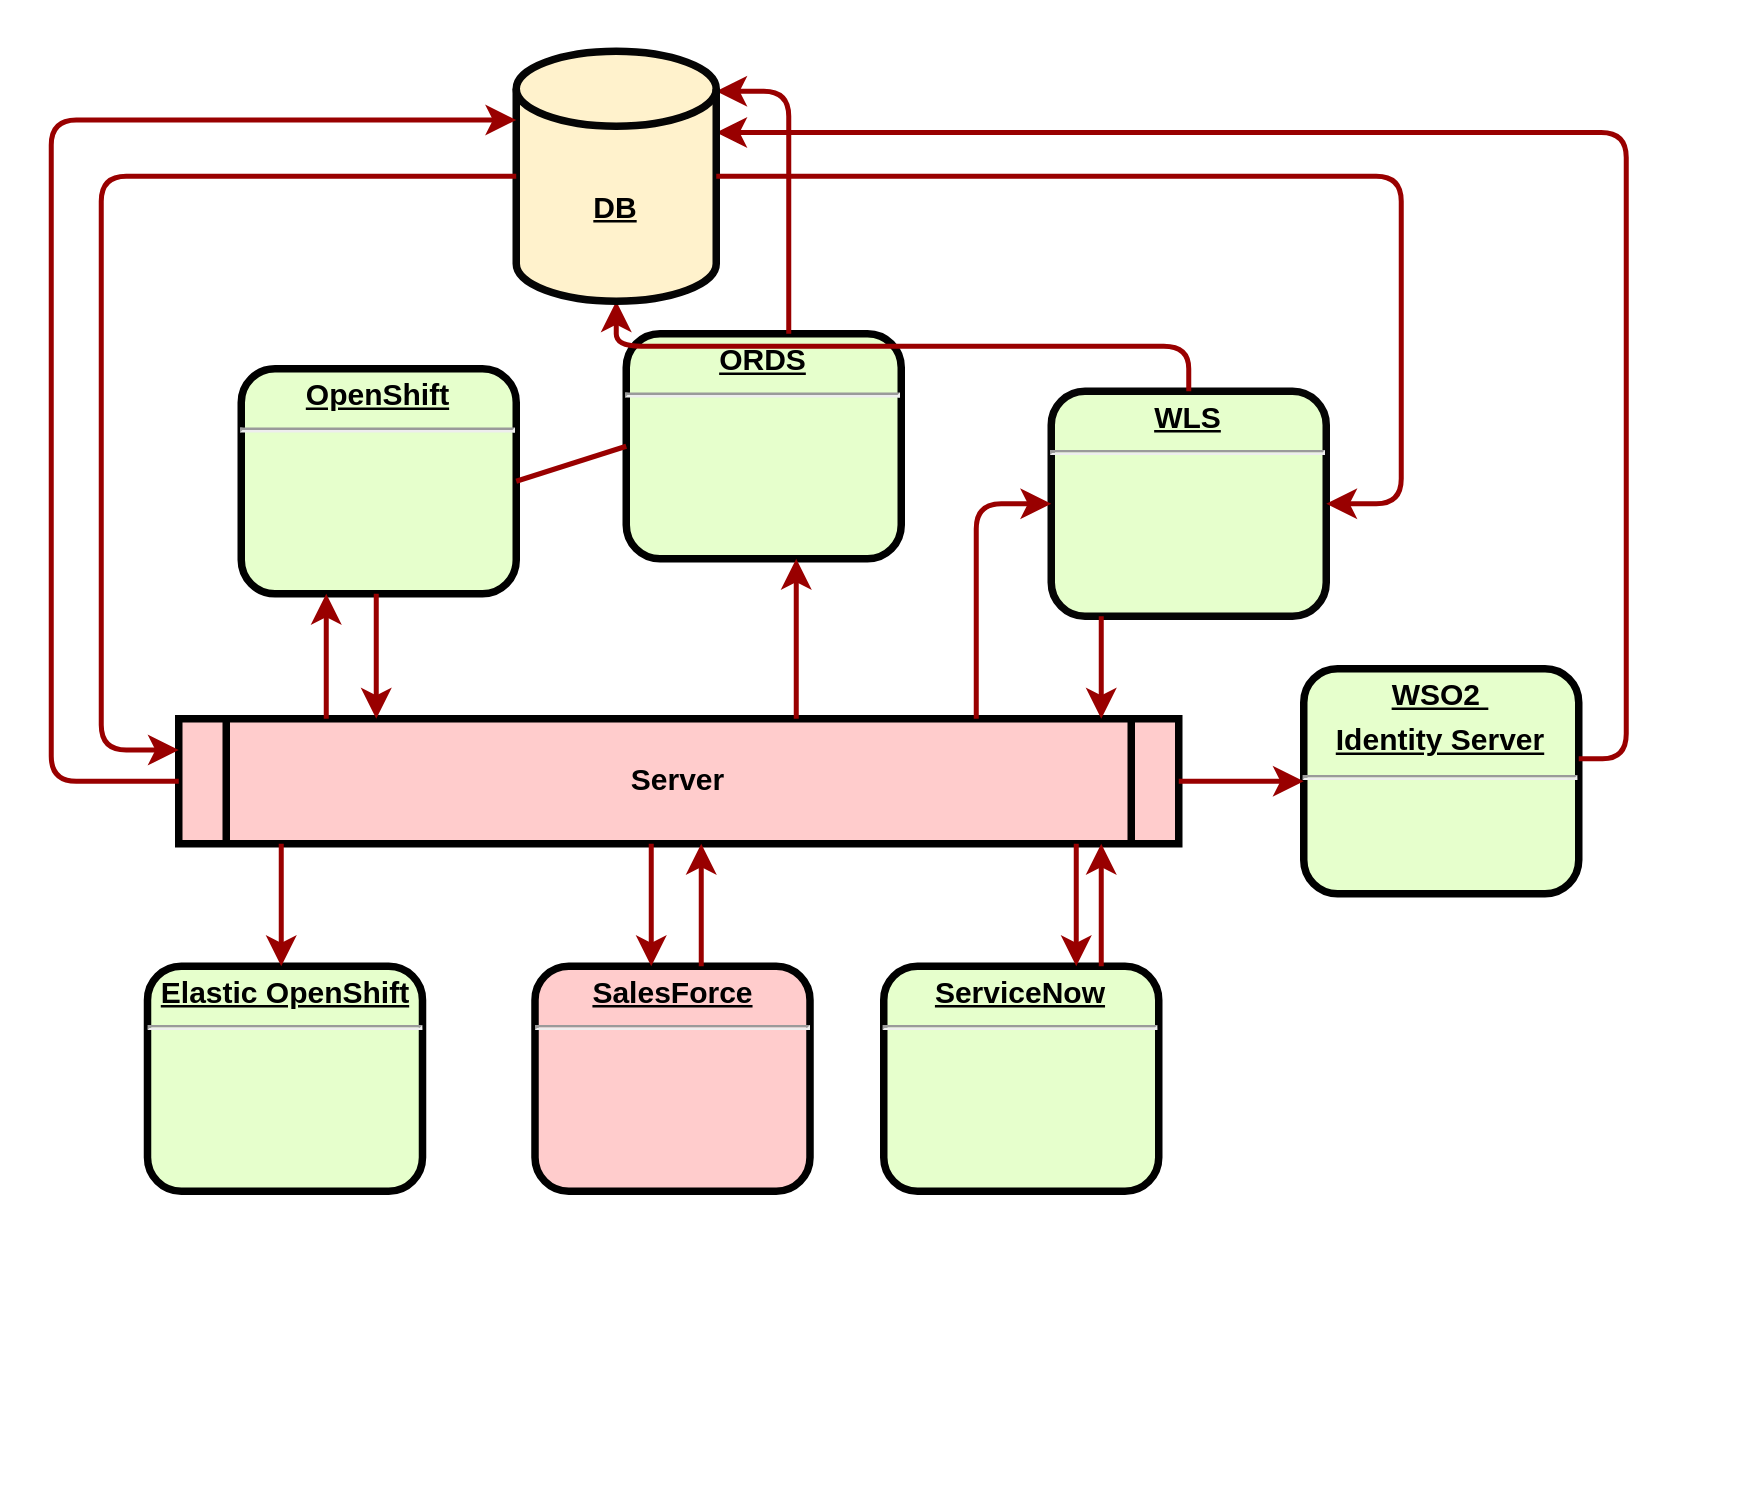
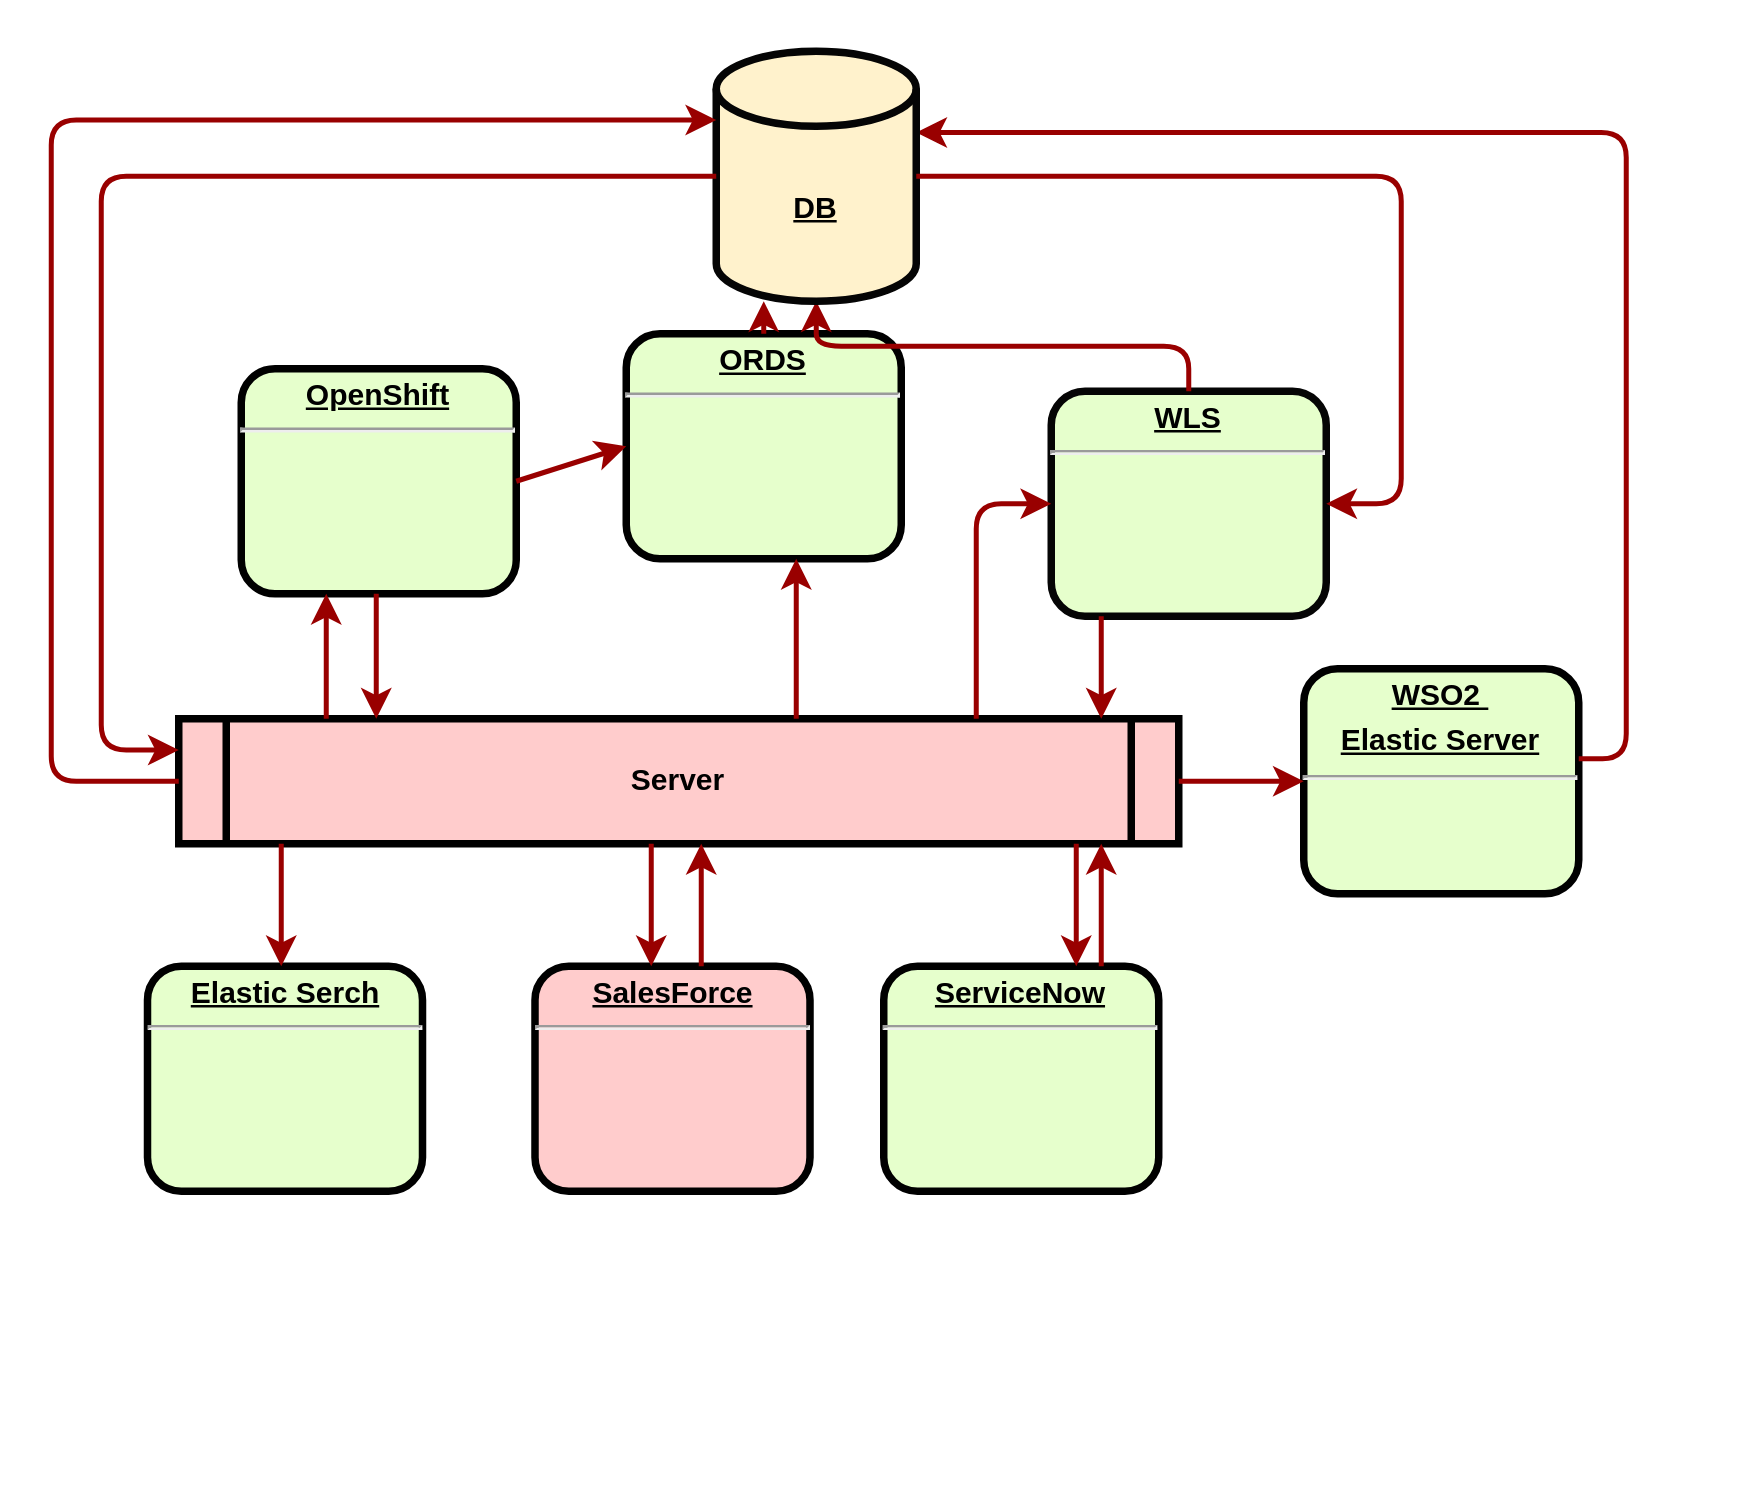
(616, 176) -> (816, 176)
(614, 450) -> (604, 453)
(1441, 669) -> (1441, 669)
(286, 966) -> (286, 966)
